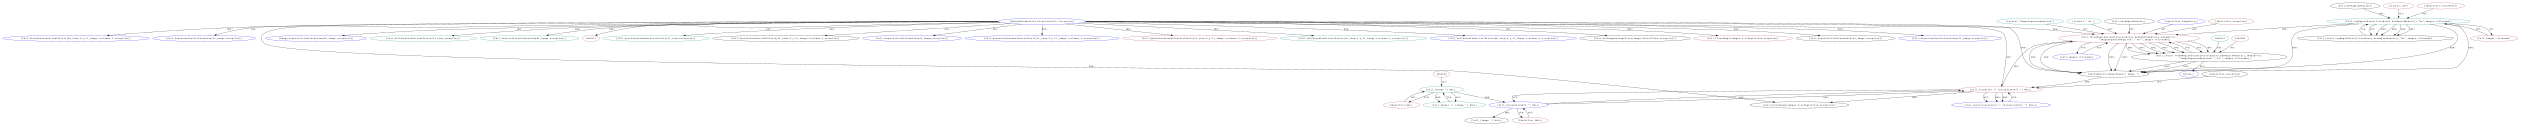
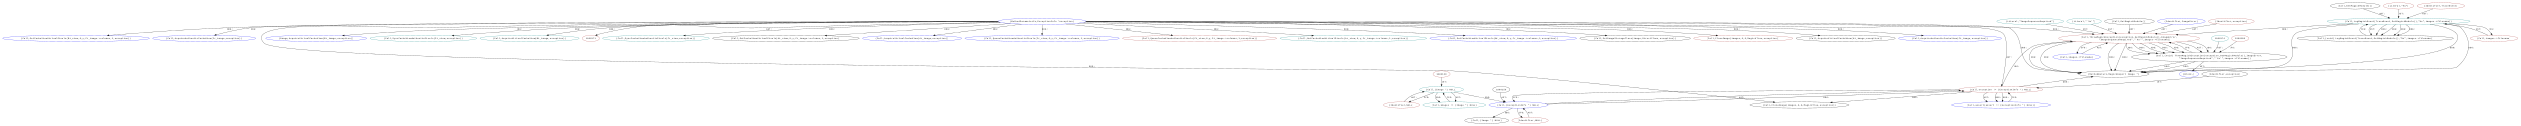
(423, 38) -> (423, 38)
(2068, 83) -> (2055, 82)
none -> (1501, 90)
(2001, 105) -> (2001, 105)
